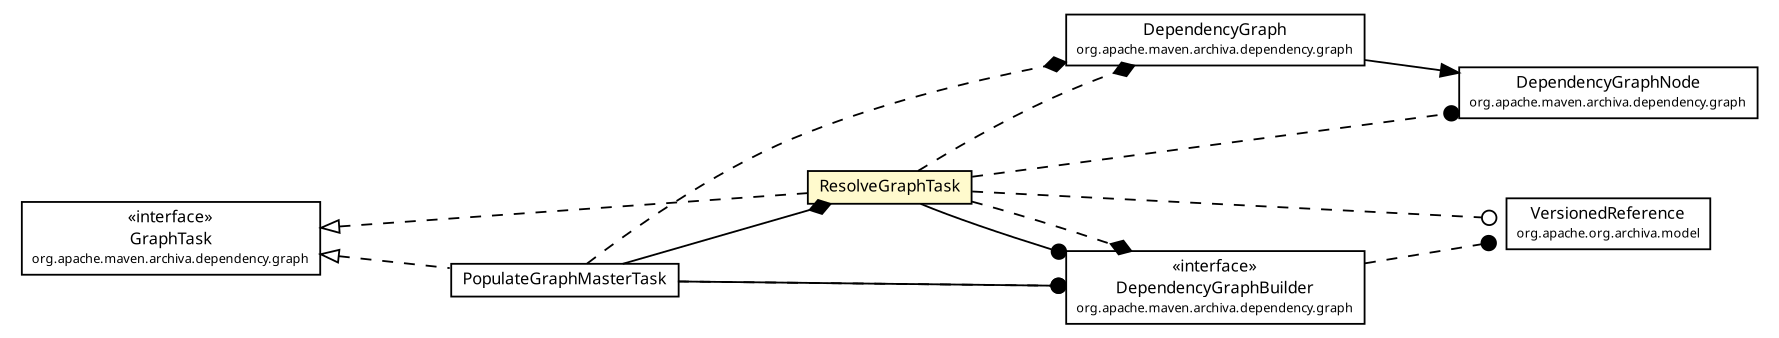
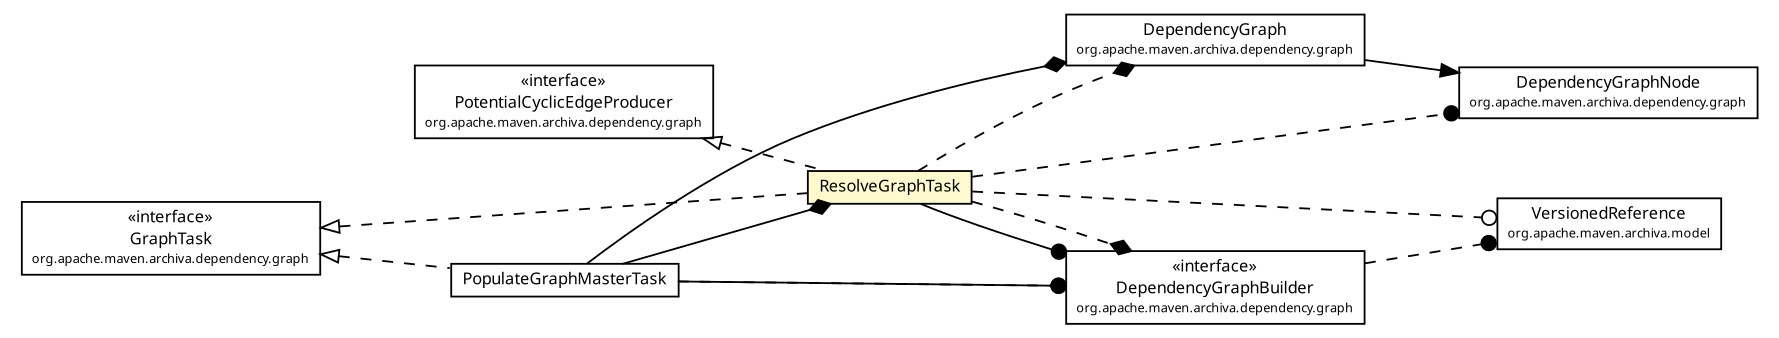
none -> (564, 102)
(802, 135) -> (802, 135)
(1608, 234) -> (1609, 234)
